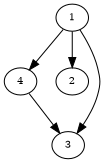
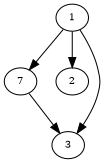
(21, 81) -> (21, 81)
